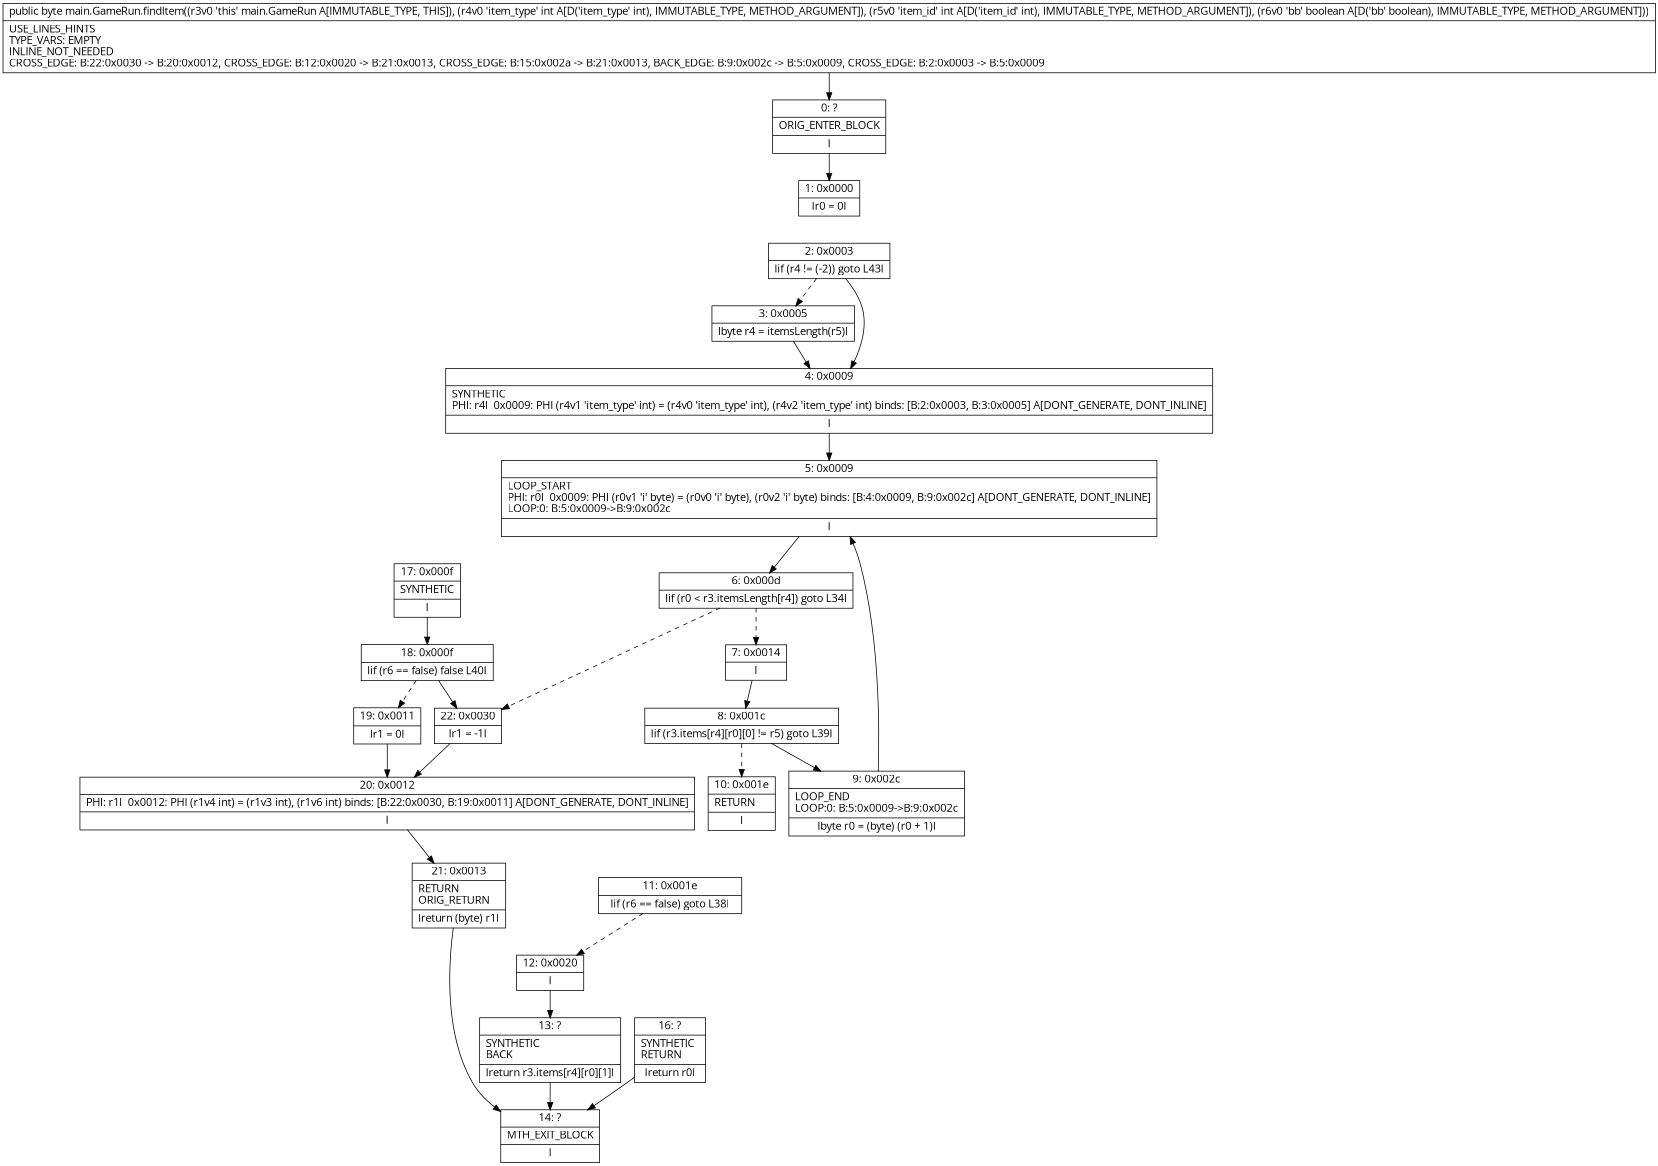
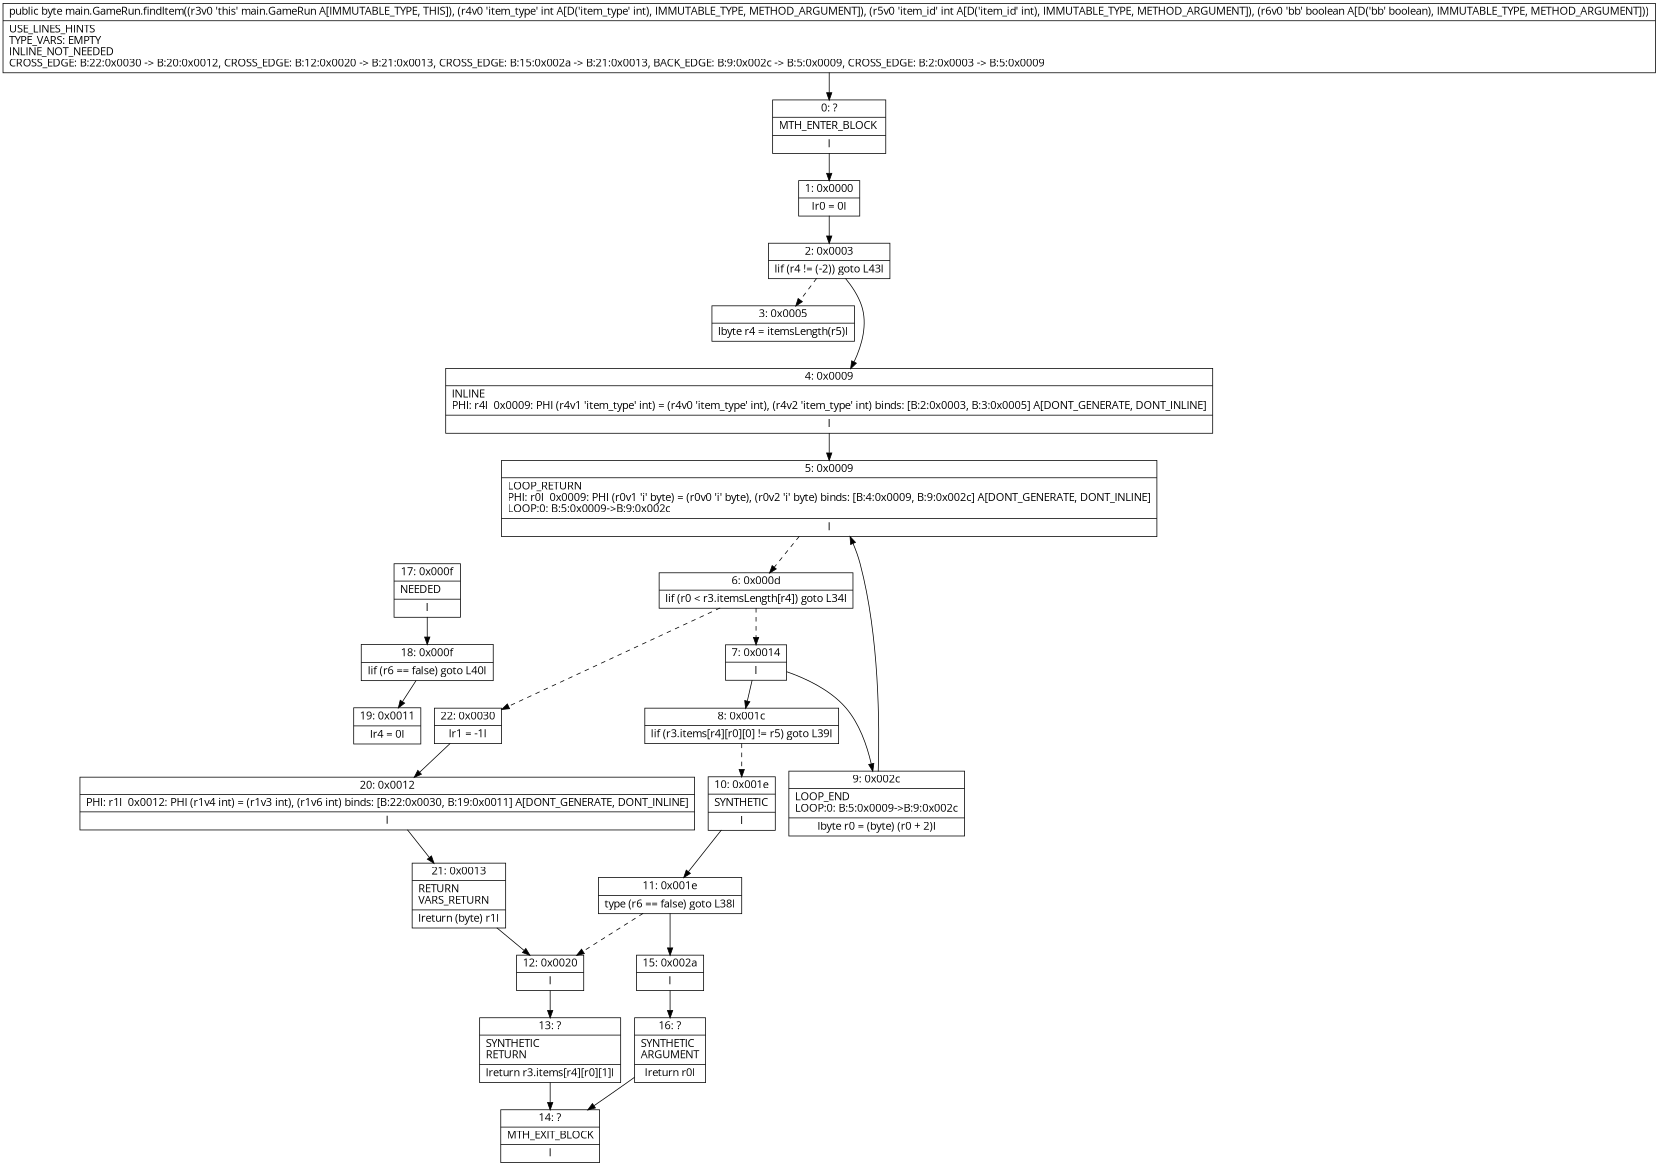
(829, 126) -> (828, 126)
none -> (829, 226)
(800, 352) -> none
(479, 394) -> (468, 394)
(540, 486) -> (545, 486)
(787, 552) -> (787, 552)
(427, 590) -> (421, 590)
(427, 671) -> (427, 671)
(409, 691) -> (409, 691)
(446, 691) -> none
(387, 735) -> (387, 735)
(793, 756) -> (843, 705)
(387, 757) -> none
(735, 803) -> (741, 803)
(877, 827) -> (877, 827)
none -> (705, 851)
(454, 900) -> (454, 900)
(670, 904) -> (670, 904)
none -> (670, 973)
(453, 1023) -> (510, 939)
(499, 1055) -> (506, 1055)
(661, 1055) -> (670, 1055)
